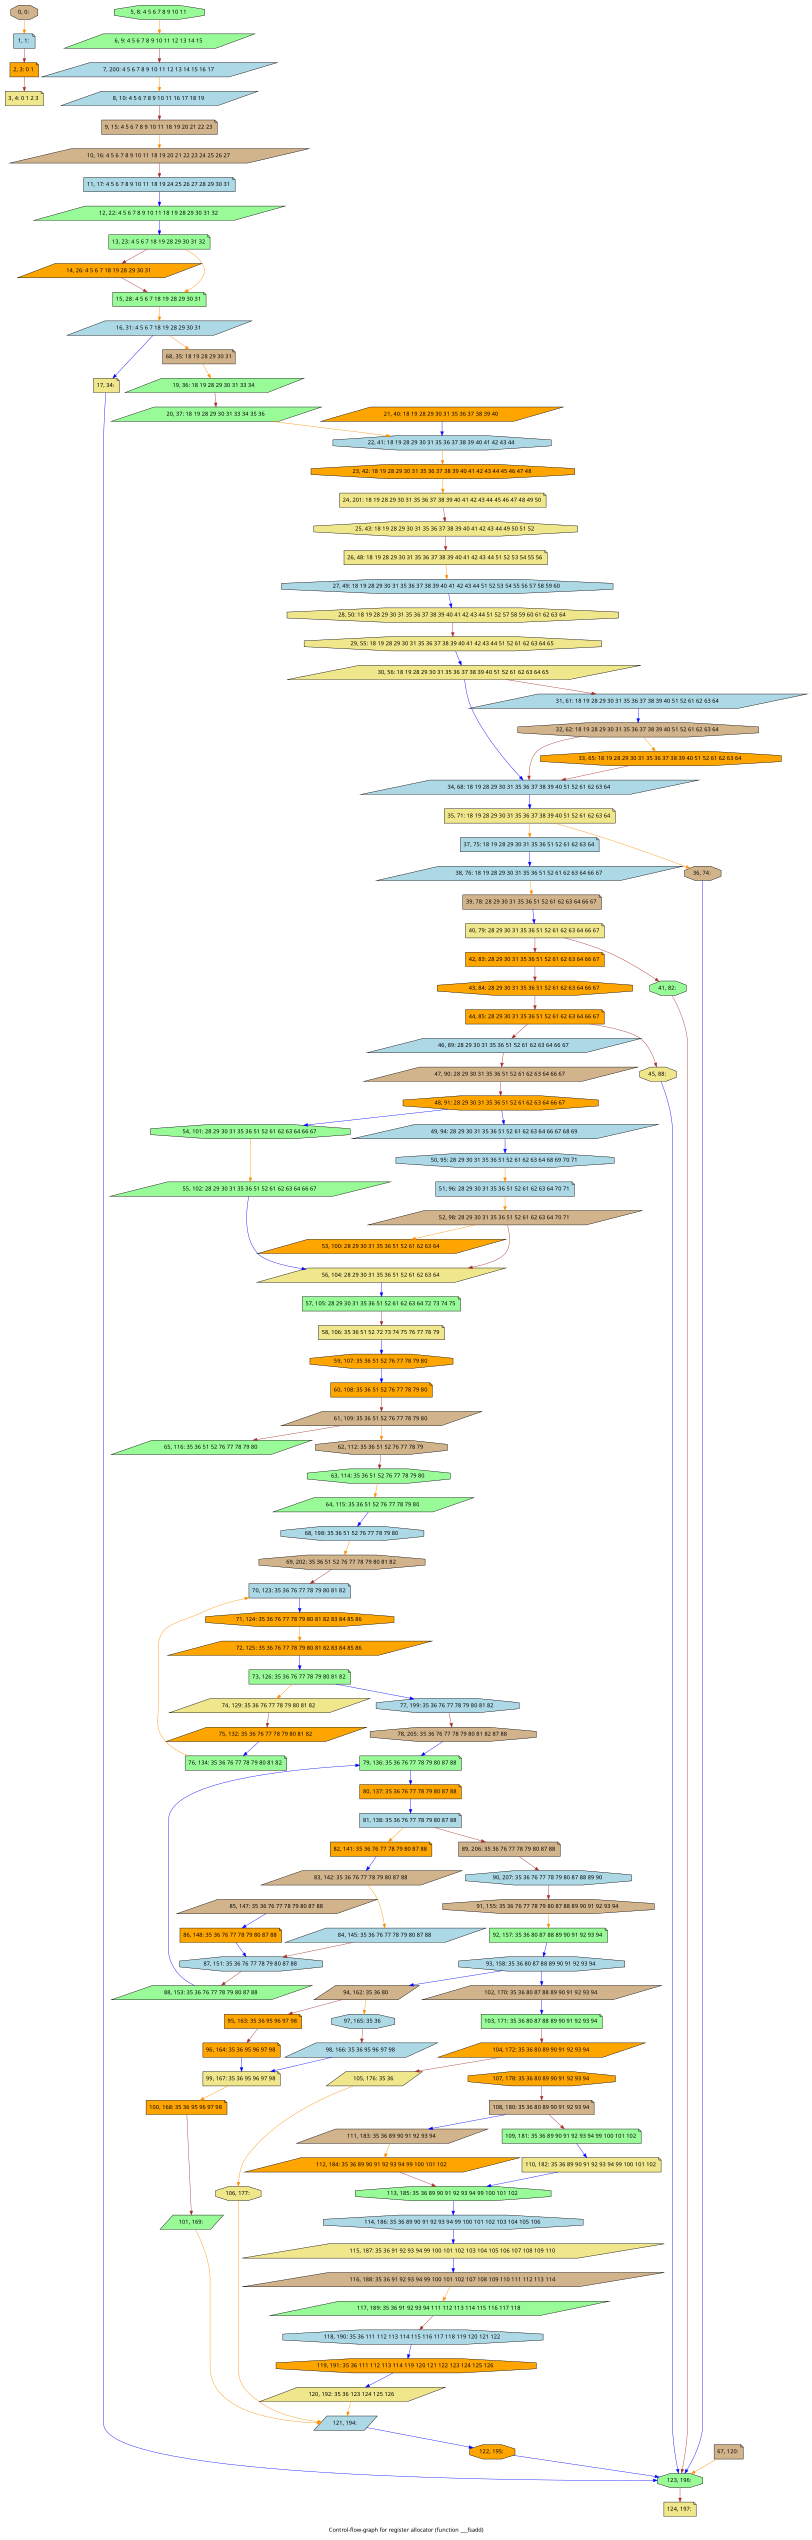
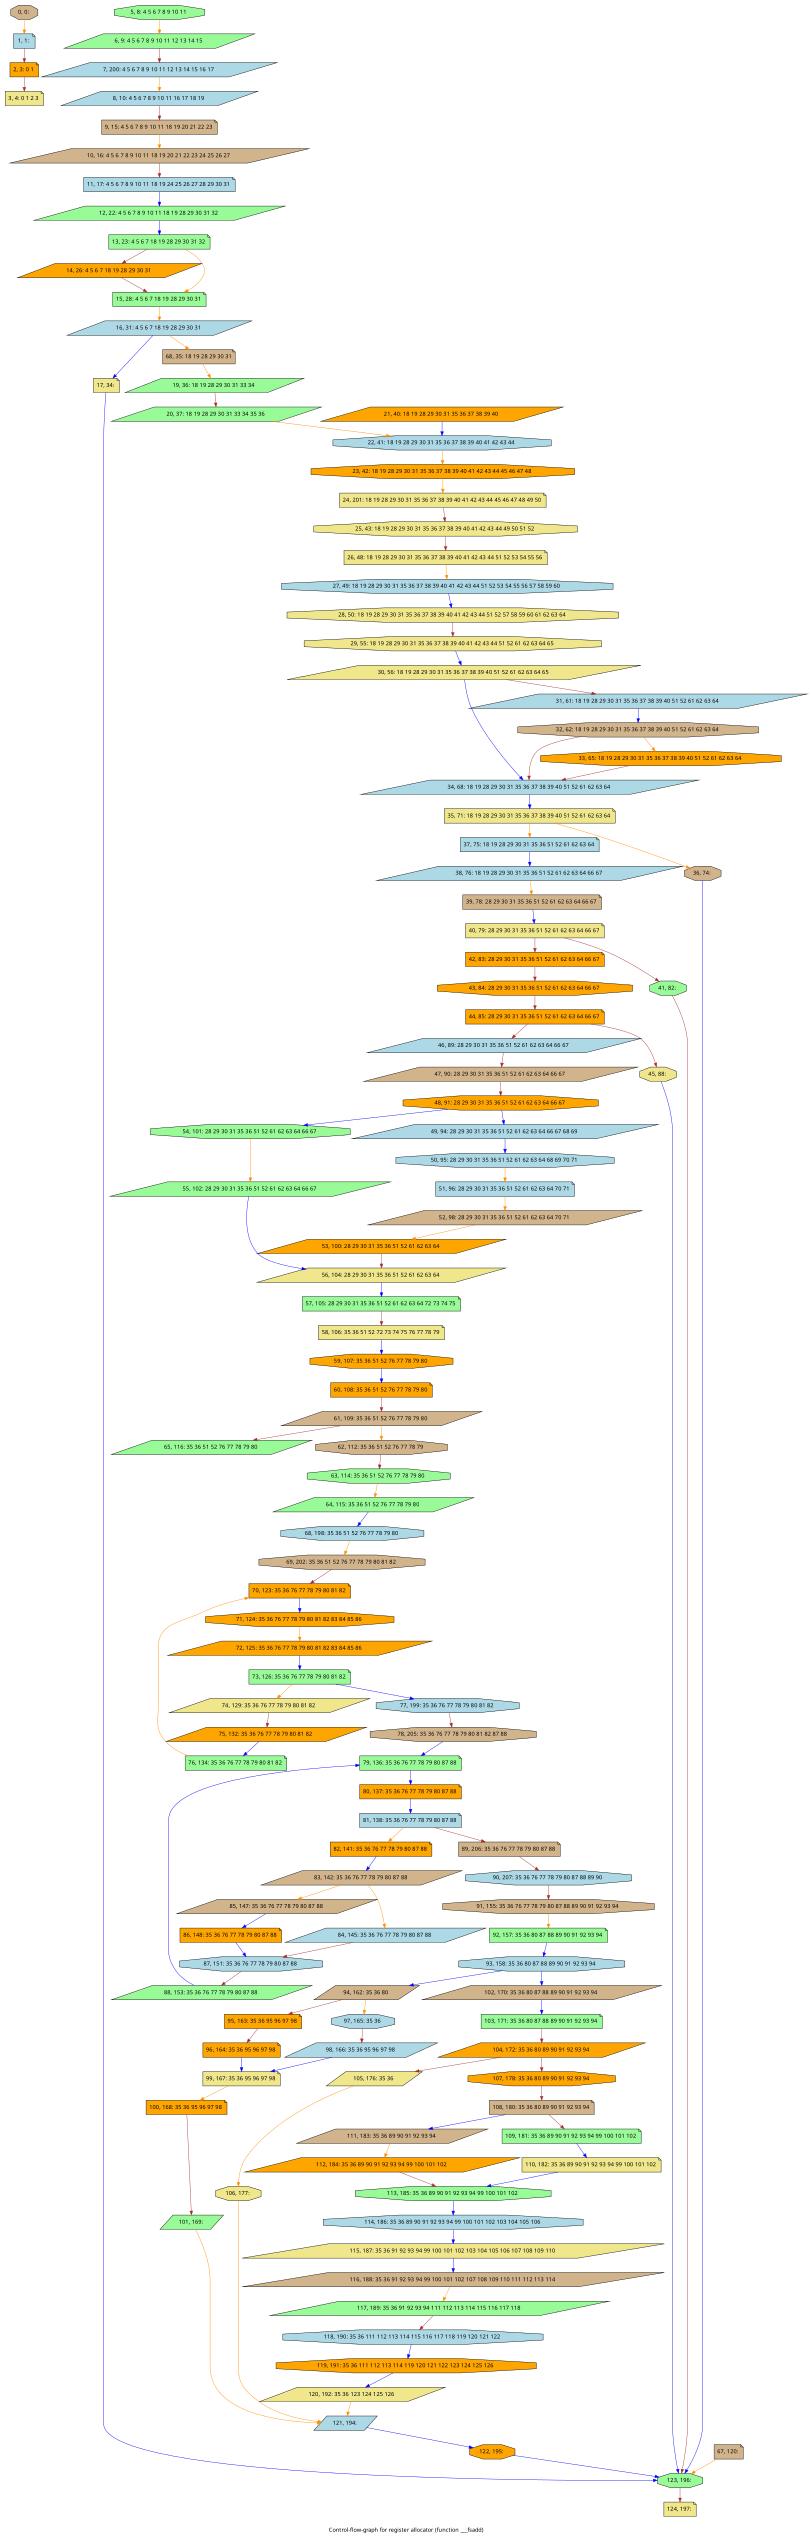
(503, 1256) -> (381, 1259)
(300, 1591) -> (300, 1591)
none -> (321, 1892)
none -> (542, 2062)
